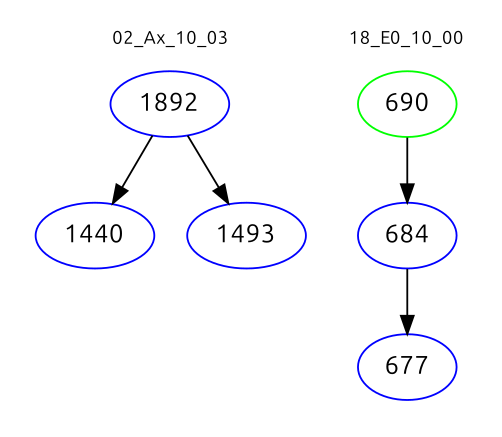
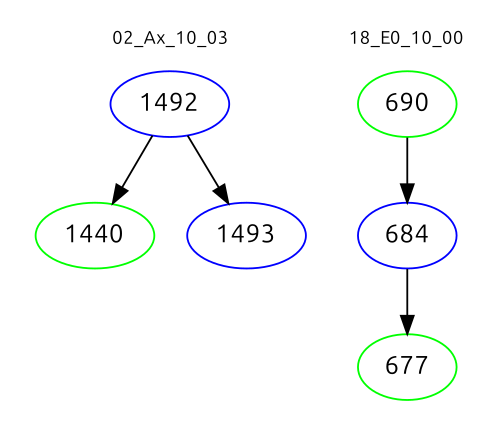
(170, 104) -> (170, 104)
(95, 236) -> (95, 236)
(407, 367) -> (407, 367)
